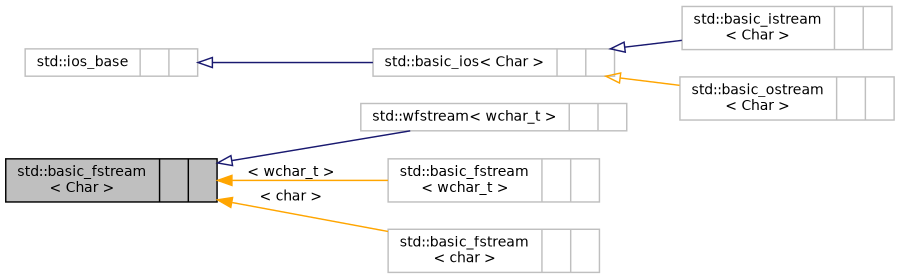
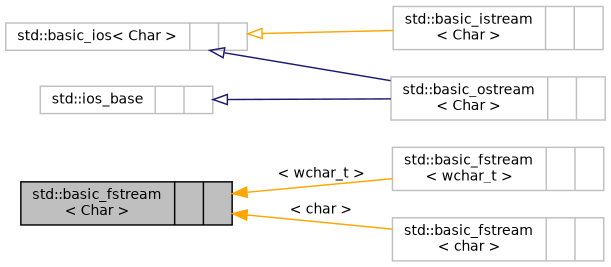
(653, 44) -> (328, 32)
(293, 63) -> (309, 99)
(650, 82) -> (308, 67)
(494, 117) -> none
